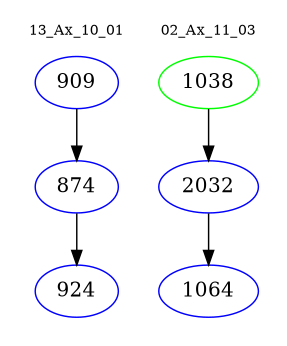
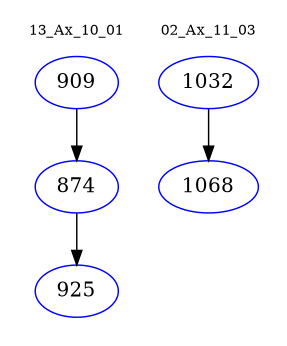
(209, 83) -> none
(209, 187) -> (209, 83)
(77, 291) -> (77, 291)
(209, 291) -> (209, 187)
